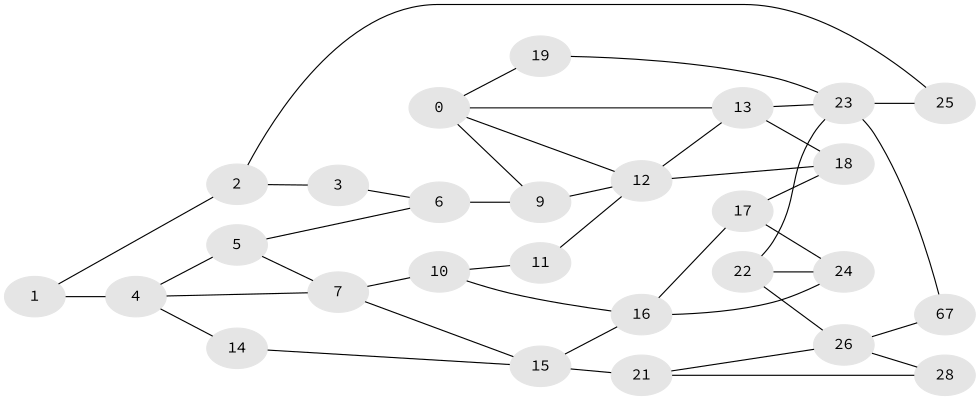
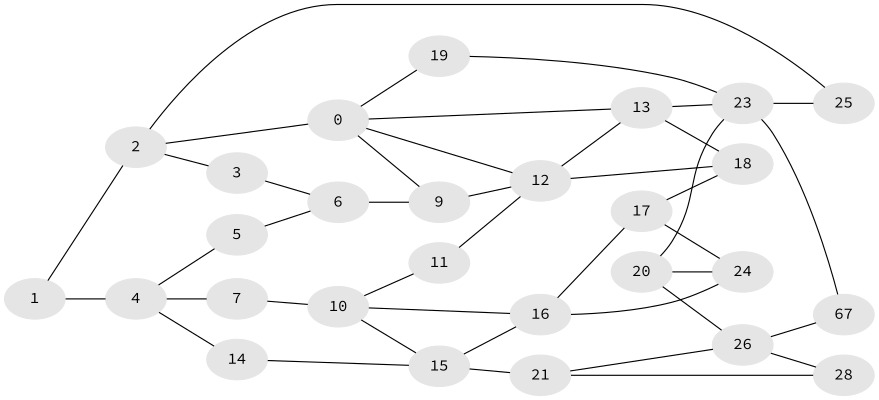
none -> (237, 134)
(288, 269) -> none
(743, 272) -> (642, 272)
(439, 329) -> (389, 336)
